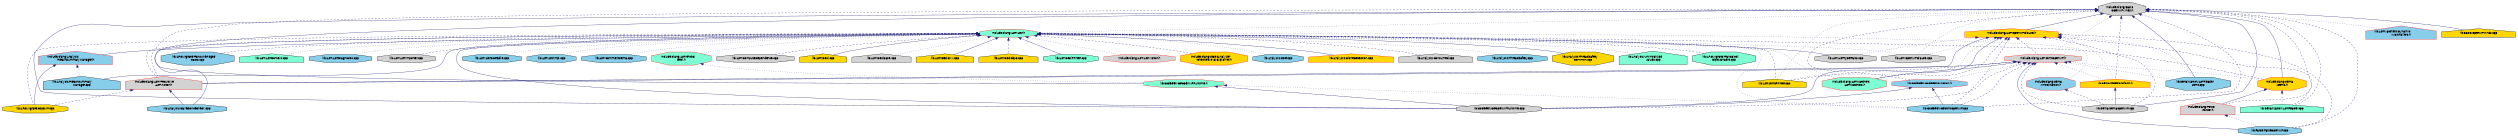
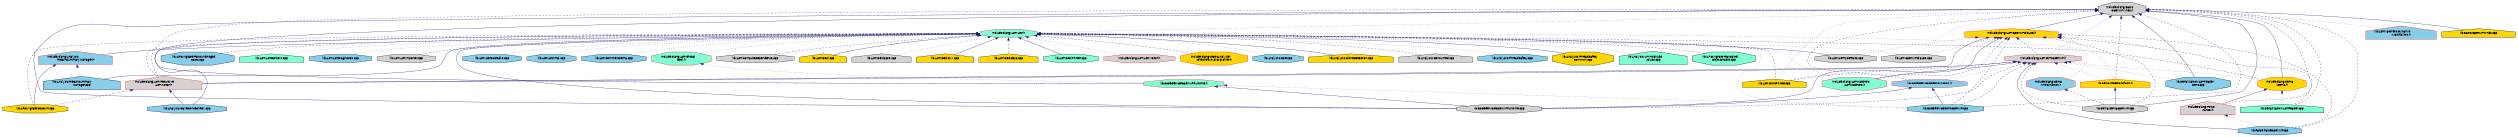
(1351, 59) -> (1351, 59)
